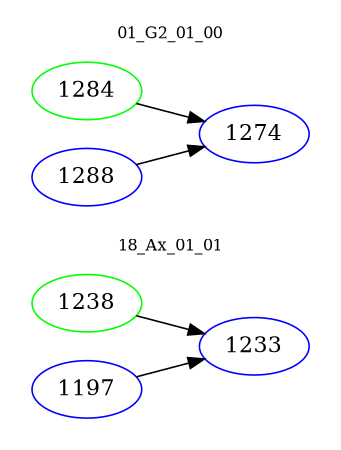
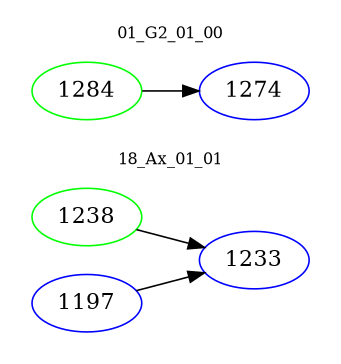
(87, 177) -> none
